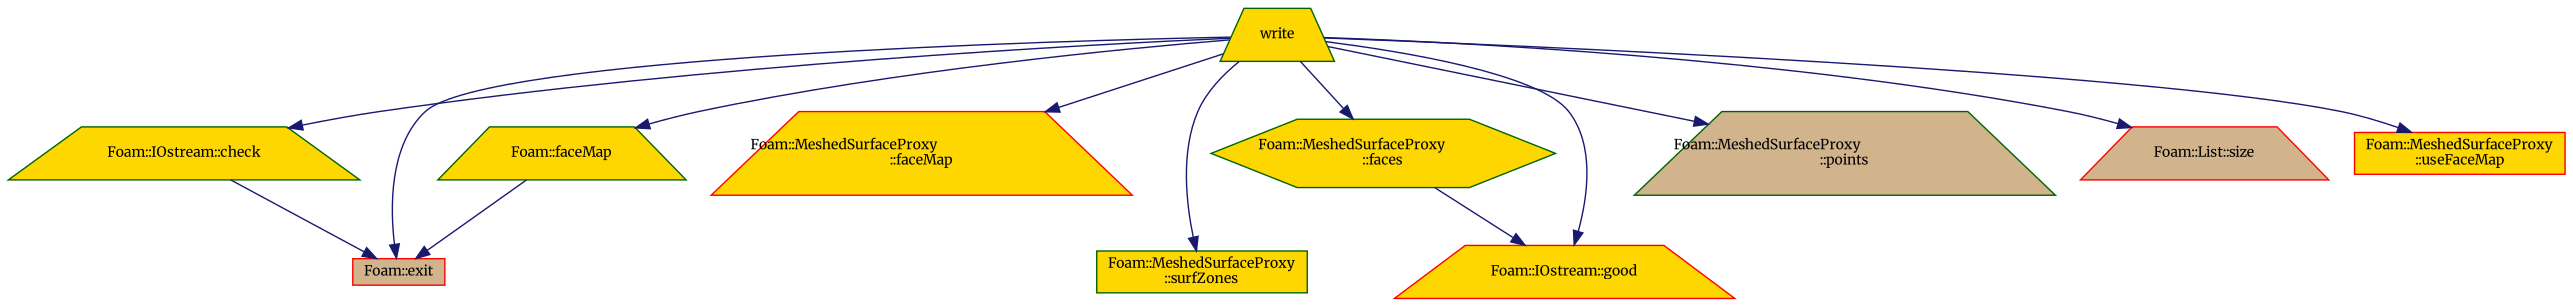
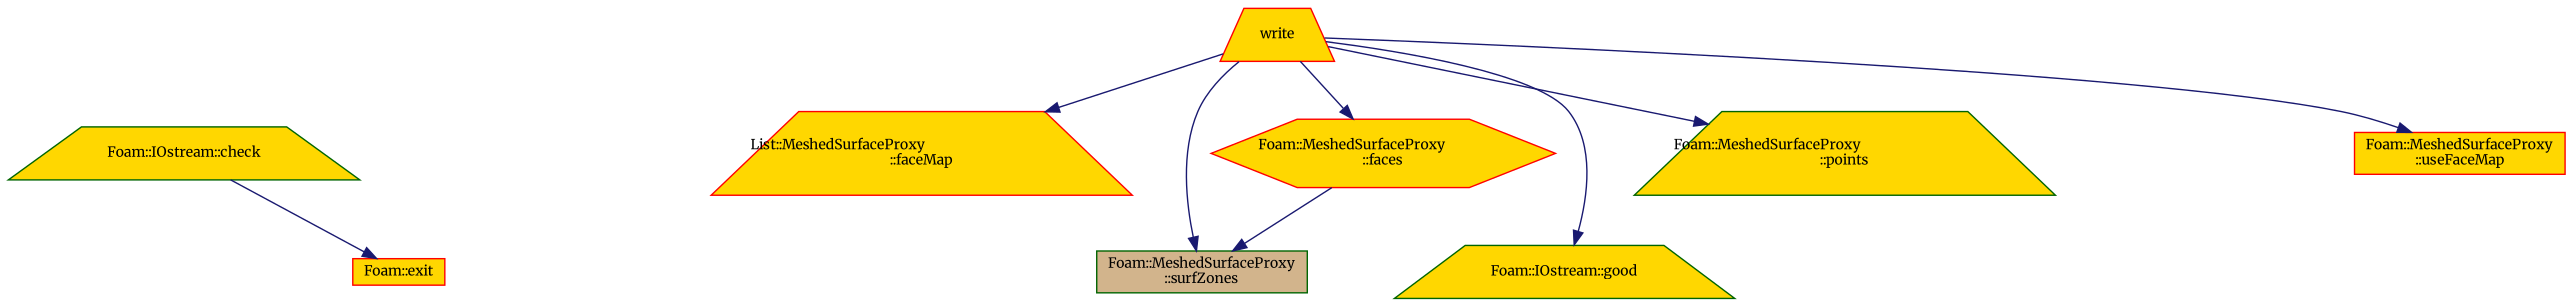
(1277, 35) -> (1277, 35)
(754, 58) -> none
(765, 69) -> none
(562, 153) -> none
(922, 153) -> (922, 153)
(1383, 153) -> (1383, 153)
(1845, 153) -> (1845, 153)
(2205, 153) -> none
(1474, 213) -> (1288, 216)
(399, 272) -> (399, 272)
(1202, 272) -> (1202, 272)
(1565, 272) -> (1565, 272)
